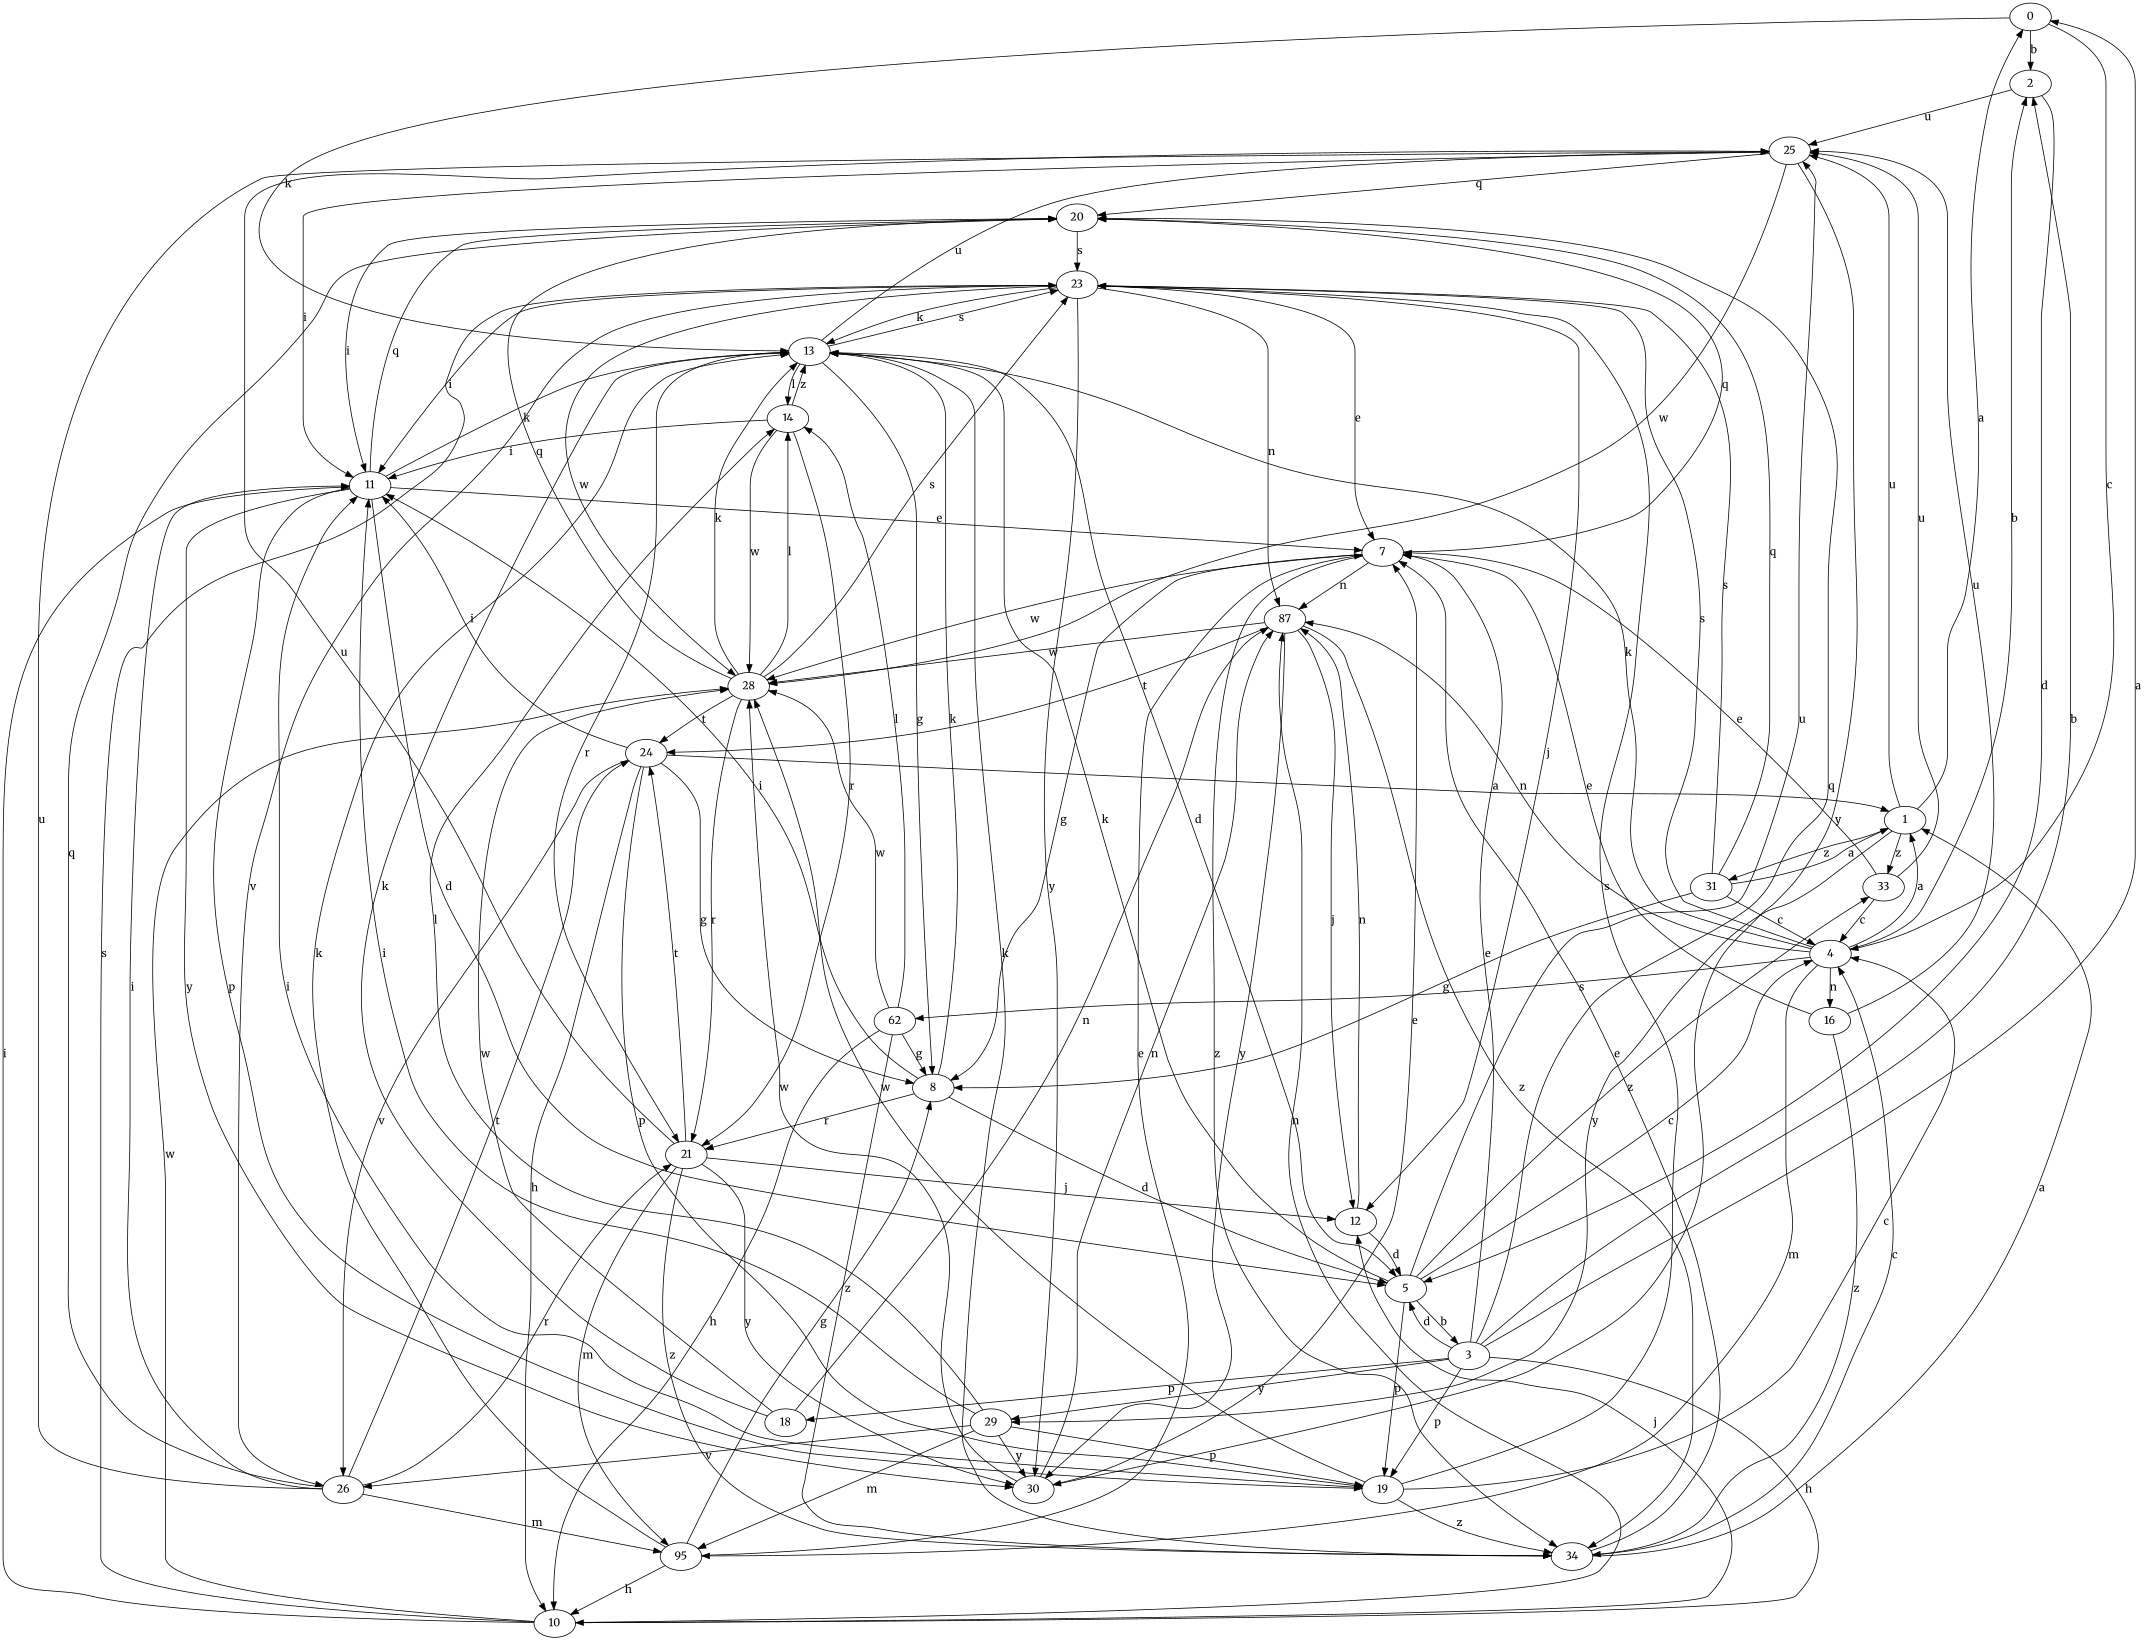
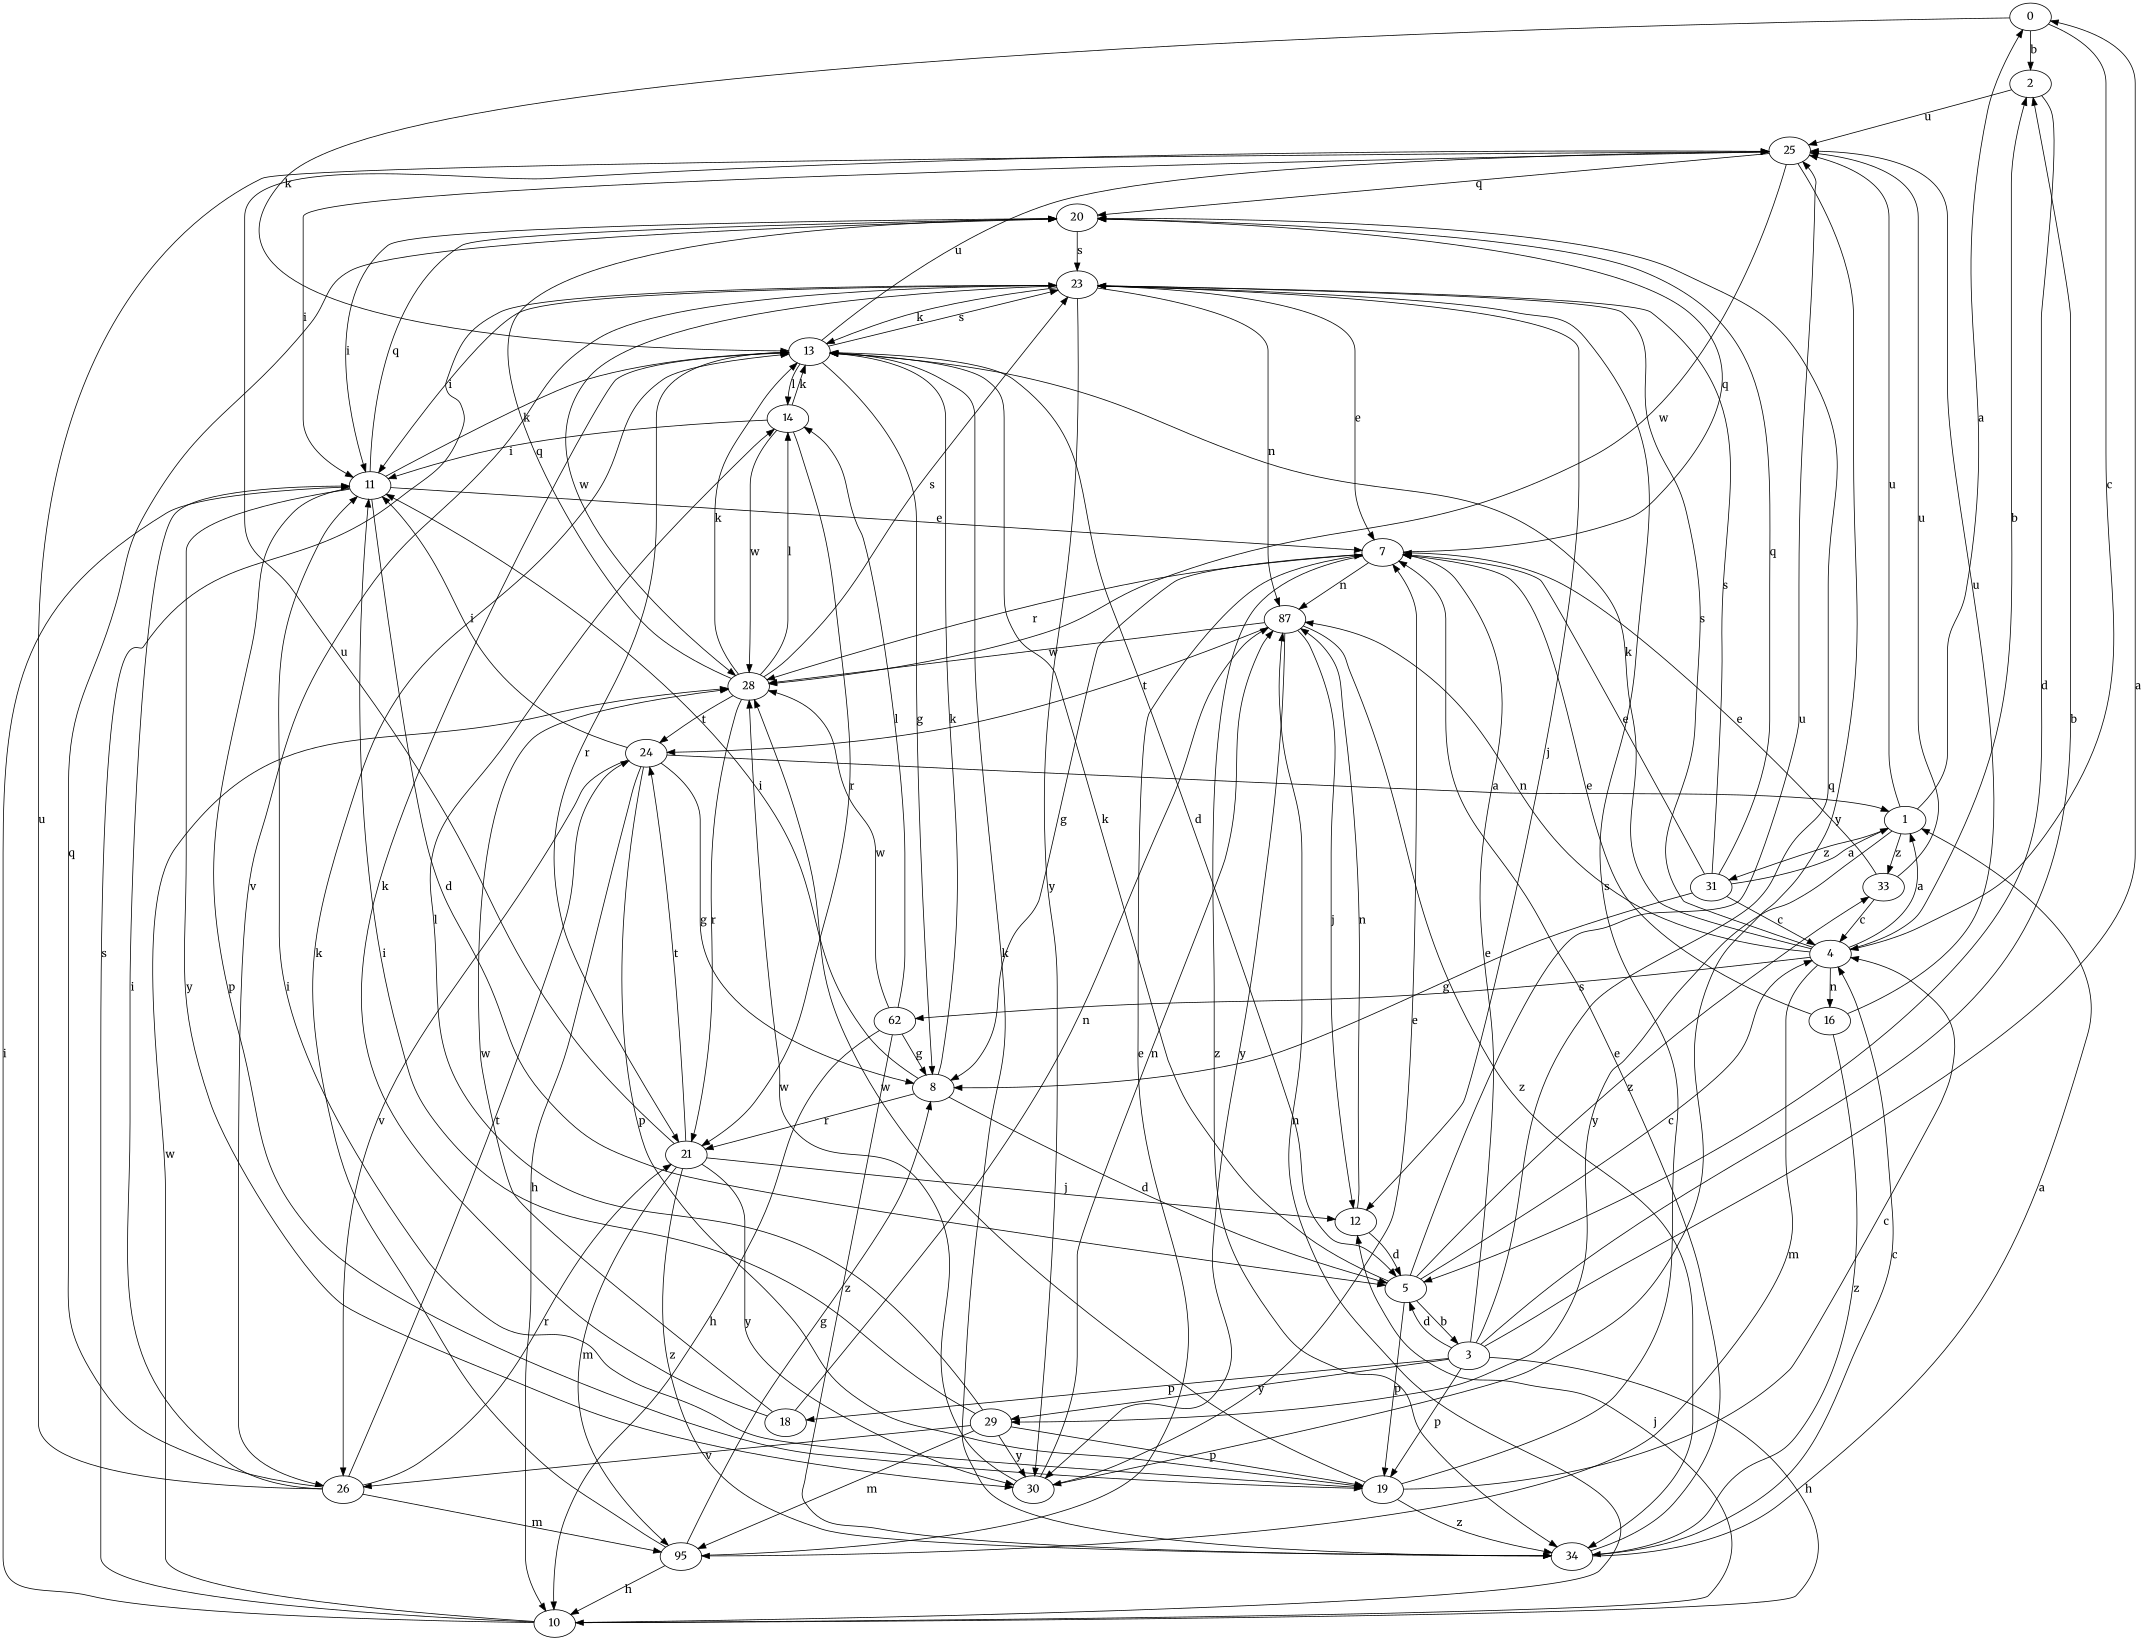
(803, 385) -> (803, 385)
(1035, 619) -> (1035, 619)
none -> (1592, 668)
